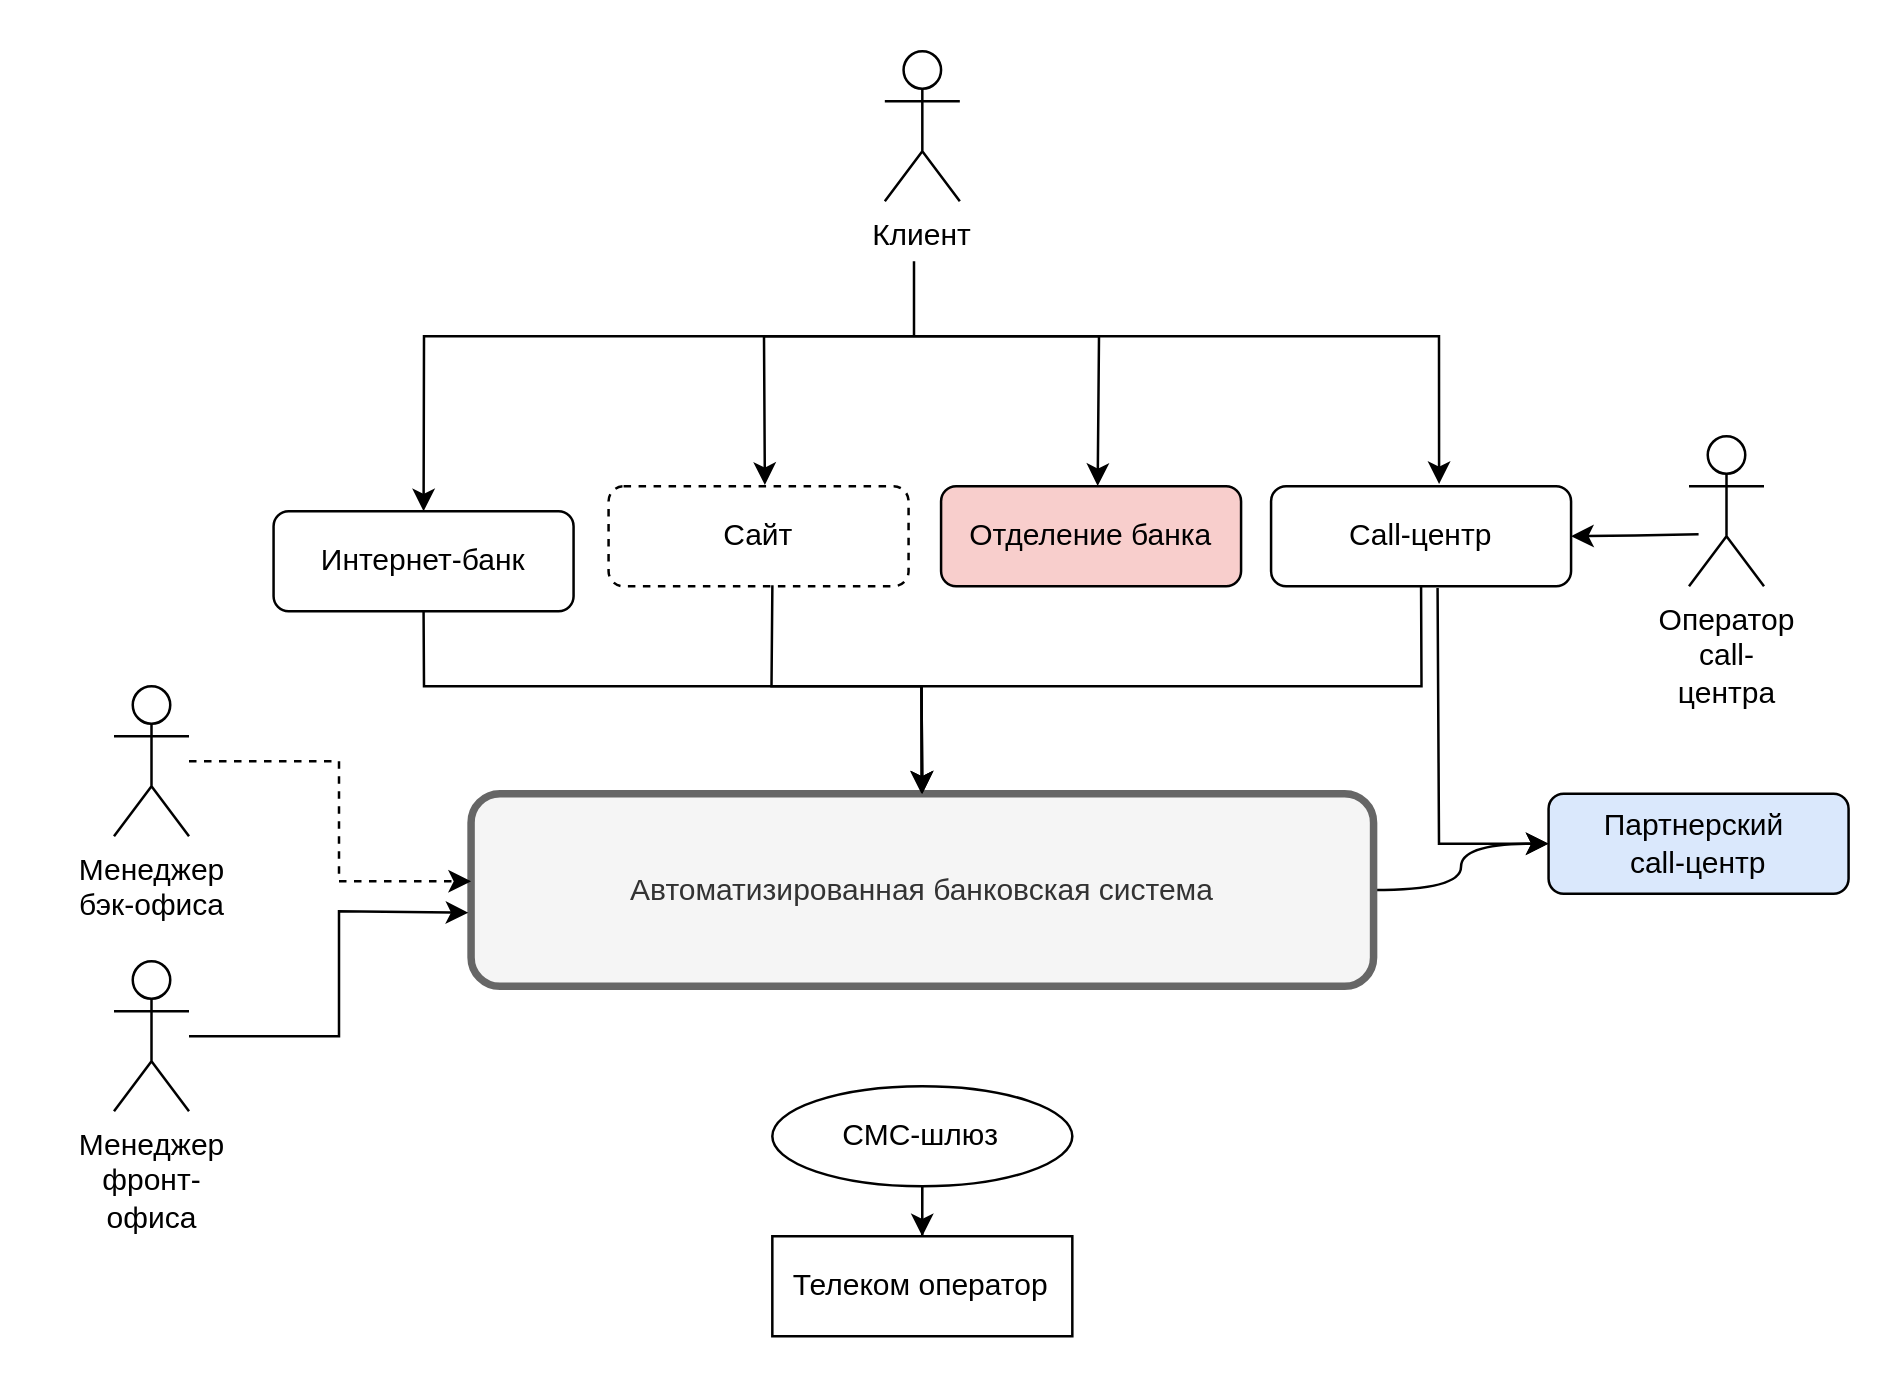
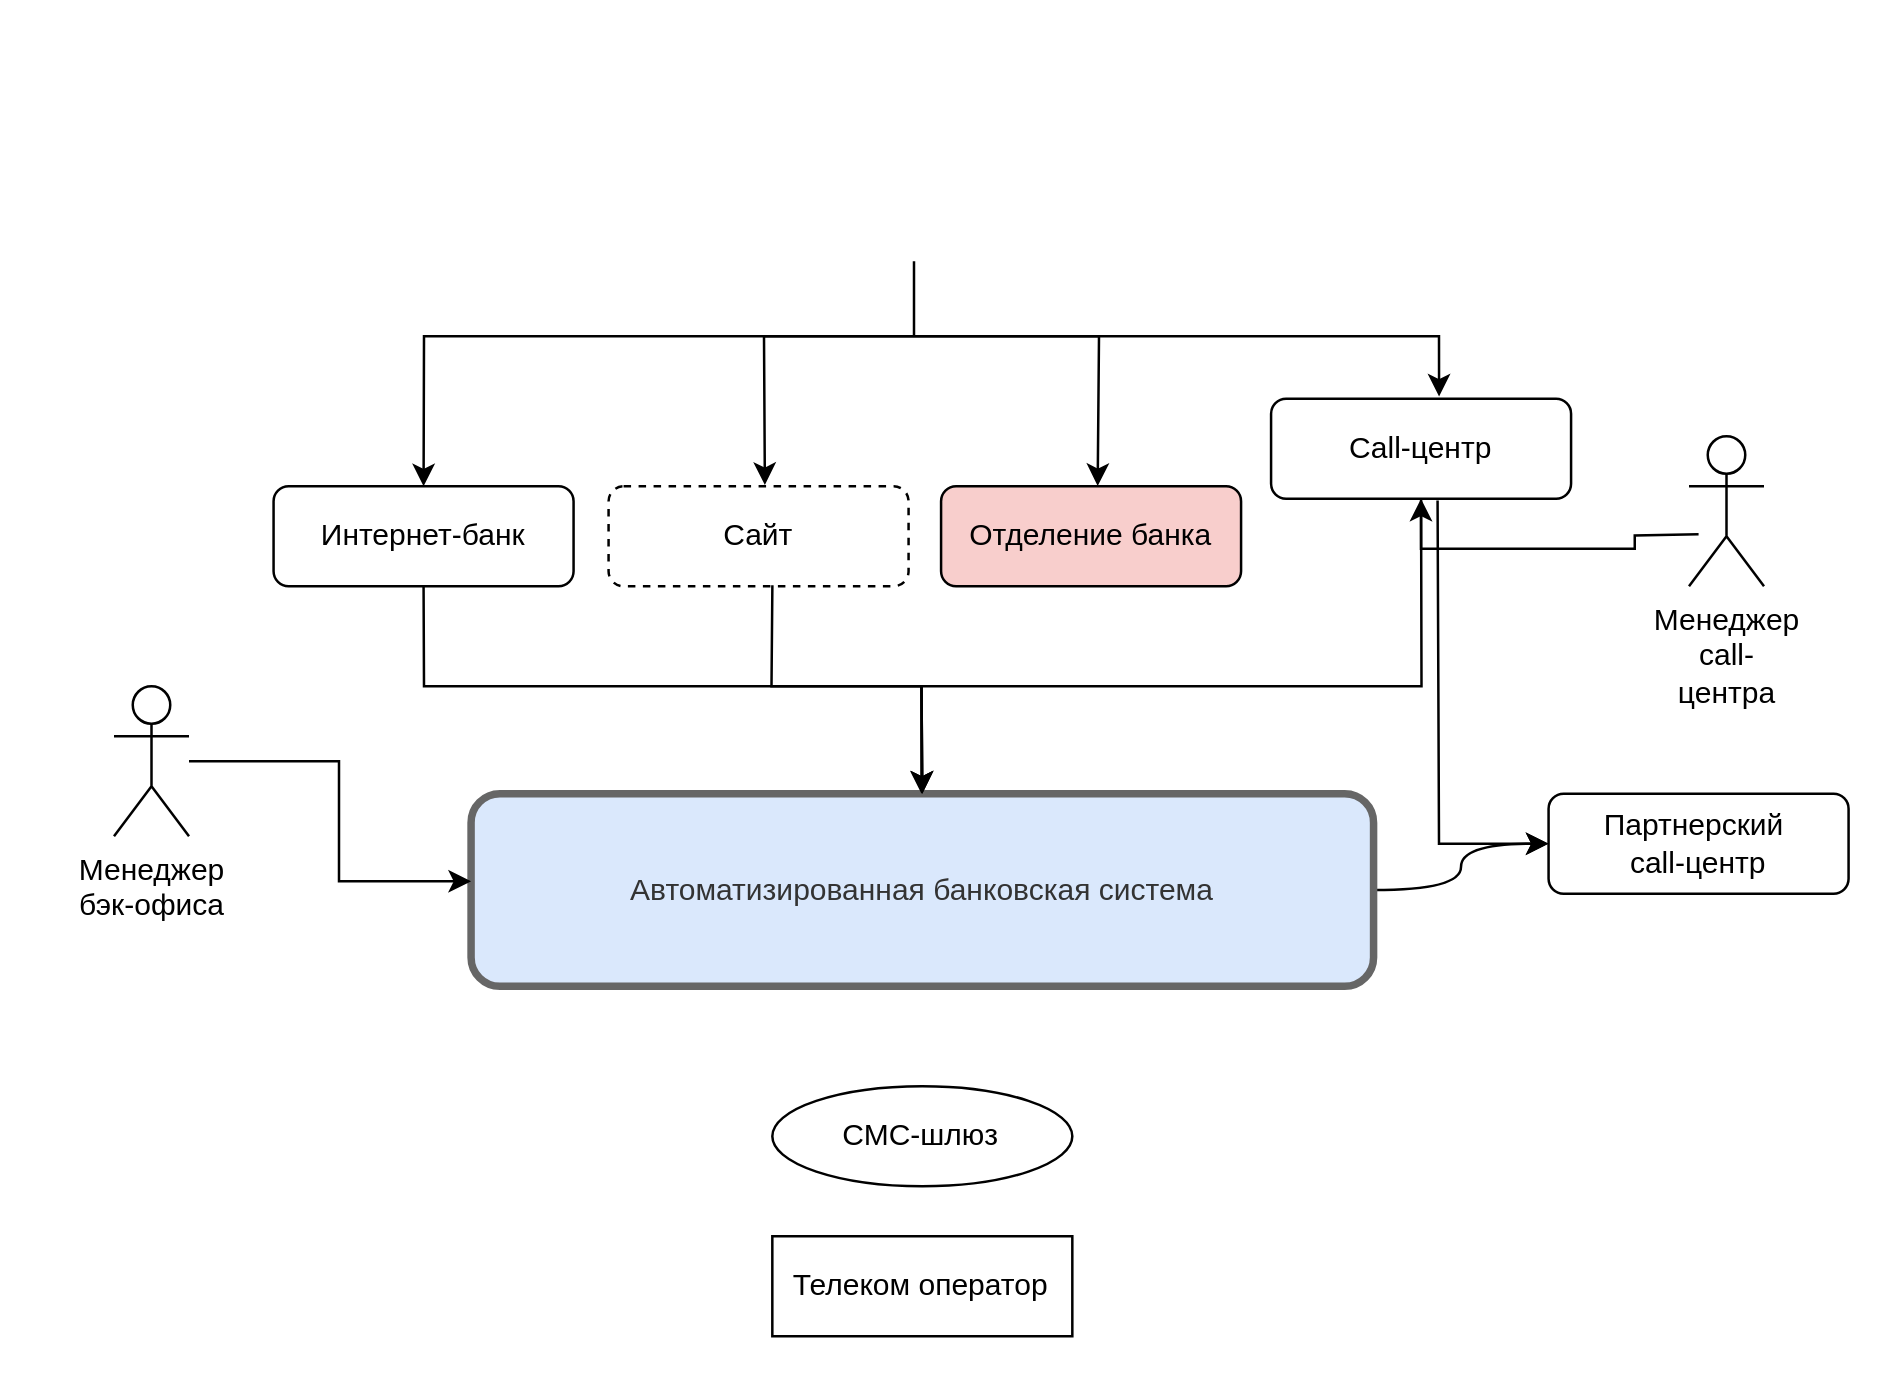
(922, 126) -> none
(1421, 536) -> (1421, 449)
(423, 561) -> (423, 536)
(1728, 640) -> (1728, 640)
(339, 807) -> (339, 807)
(1698, 844) -> (1698, 844)
(922, 890) -> (922, 890)
(339, 992) -> none
(151, 1036) -> none
(922, 1219) -> none
